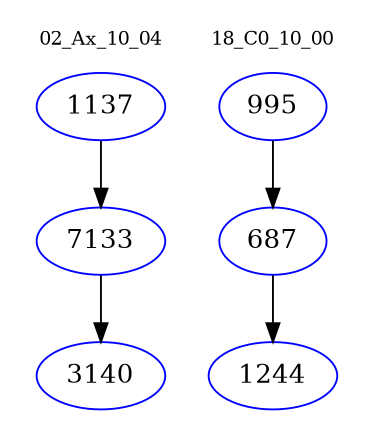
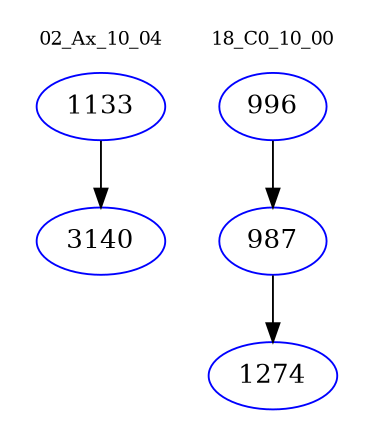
(101, 107) -> none
(273, 107) -> (273, 107)
(101, 241) -> (101, 107)
(273, 241) -> (273, 241)
(273, 376) -> (273, 376)
